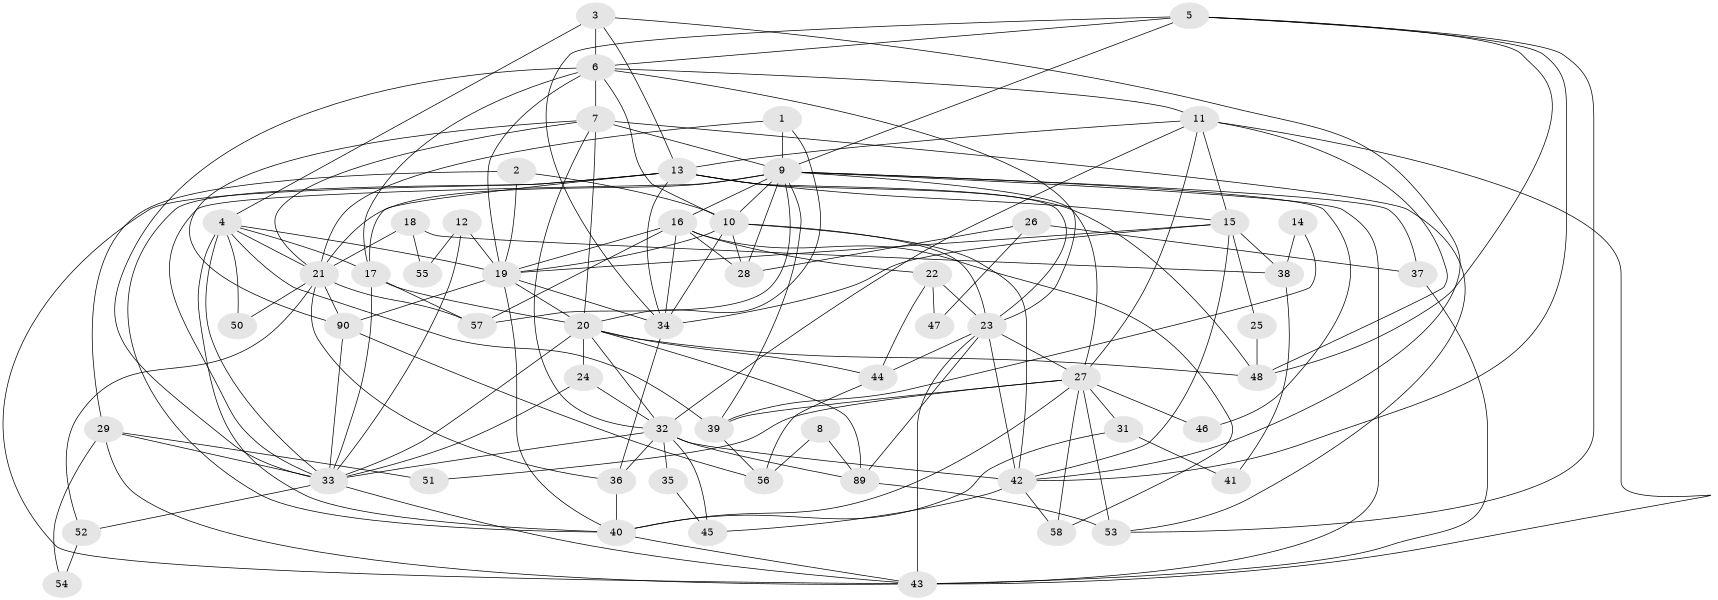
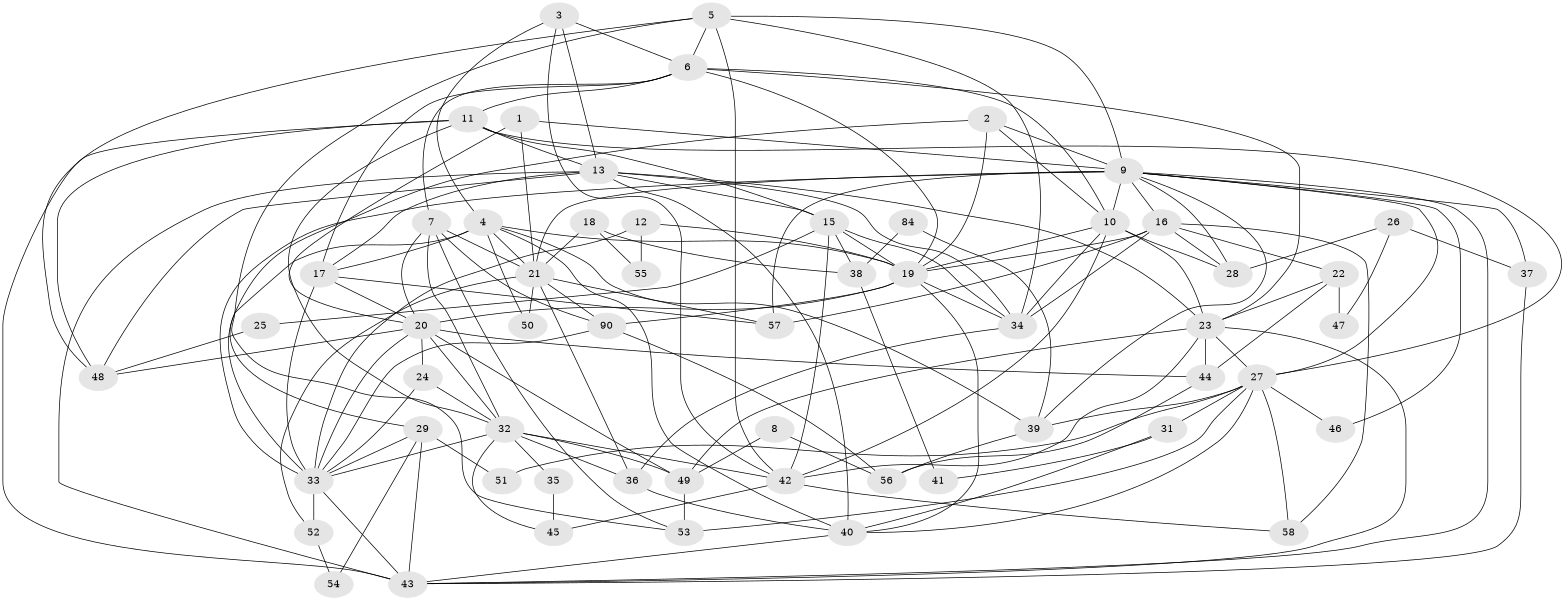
(689, 145) -> (1048, 142)
(186, 186) -> none
(1298, 223) -> (908, 223)
(860, 481) -> (684, 481)
